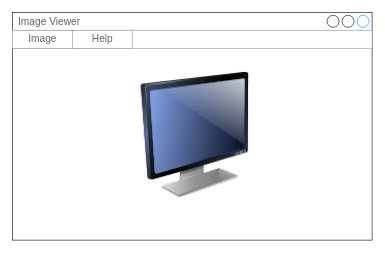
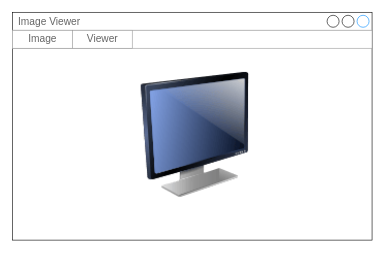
(103, 39) -> (103, 39)
